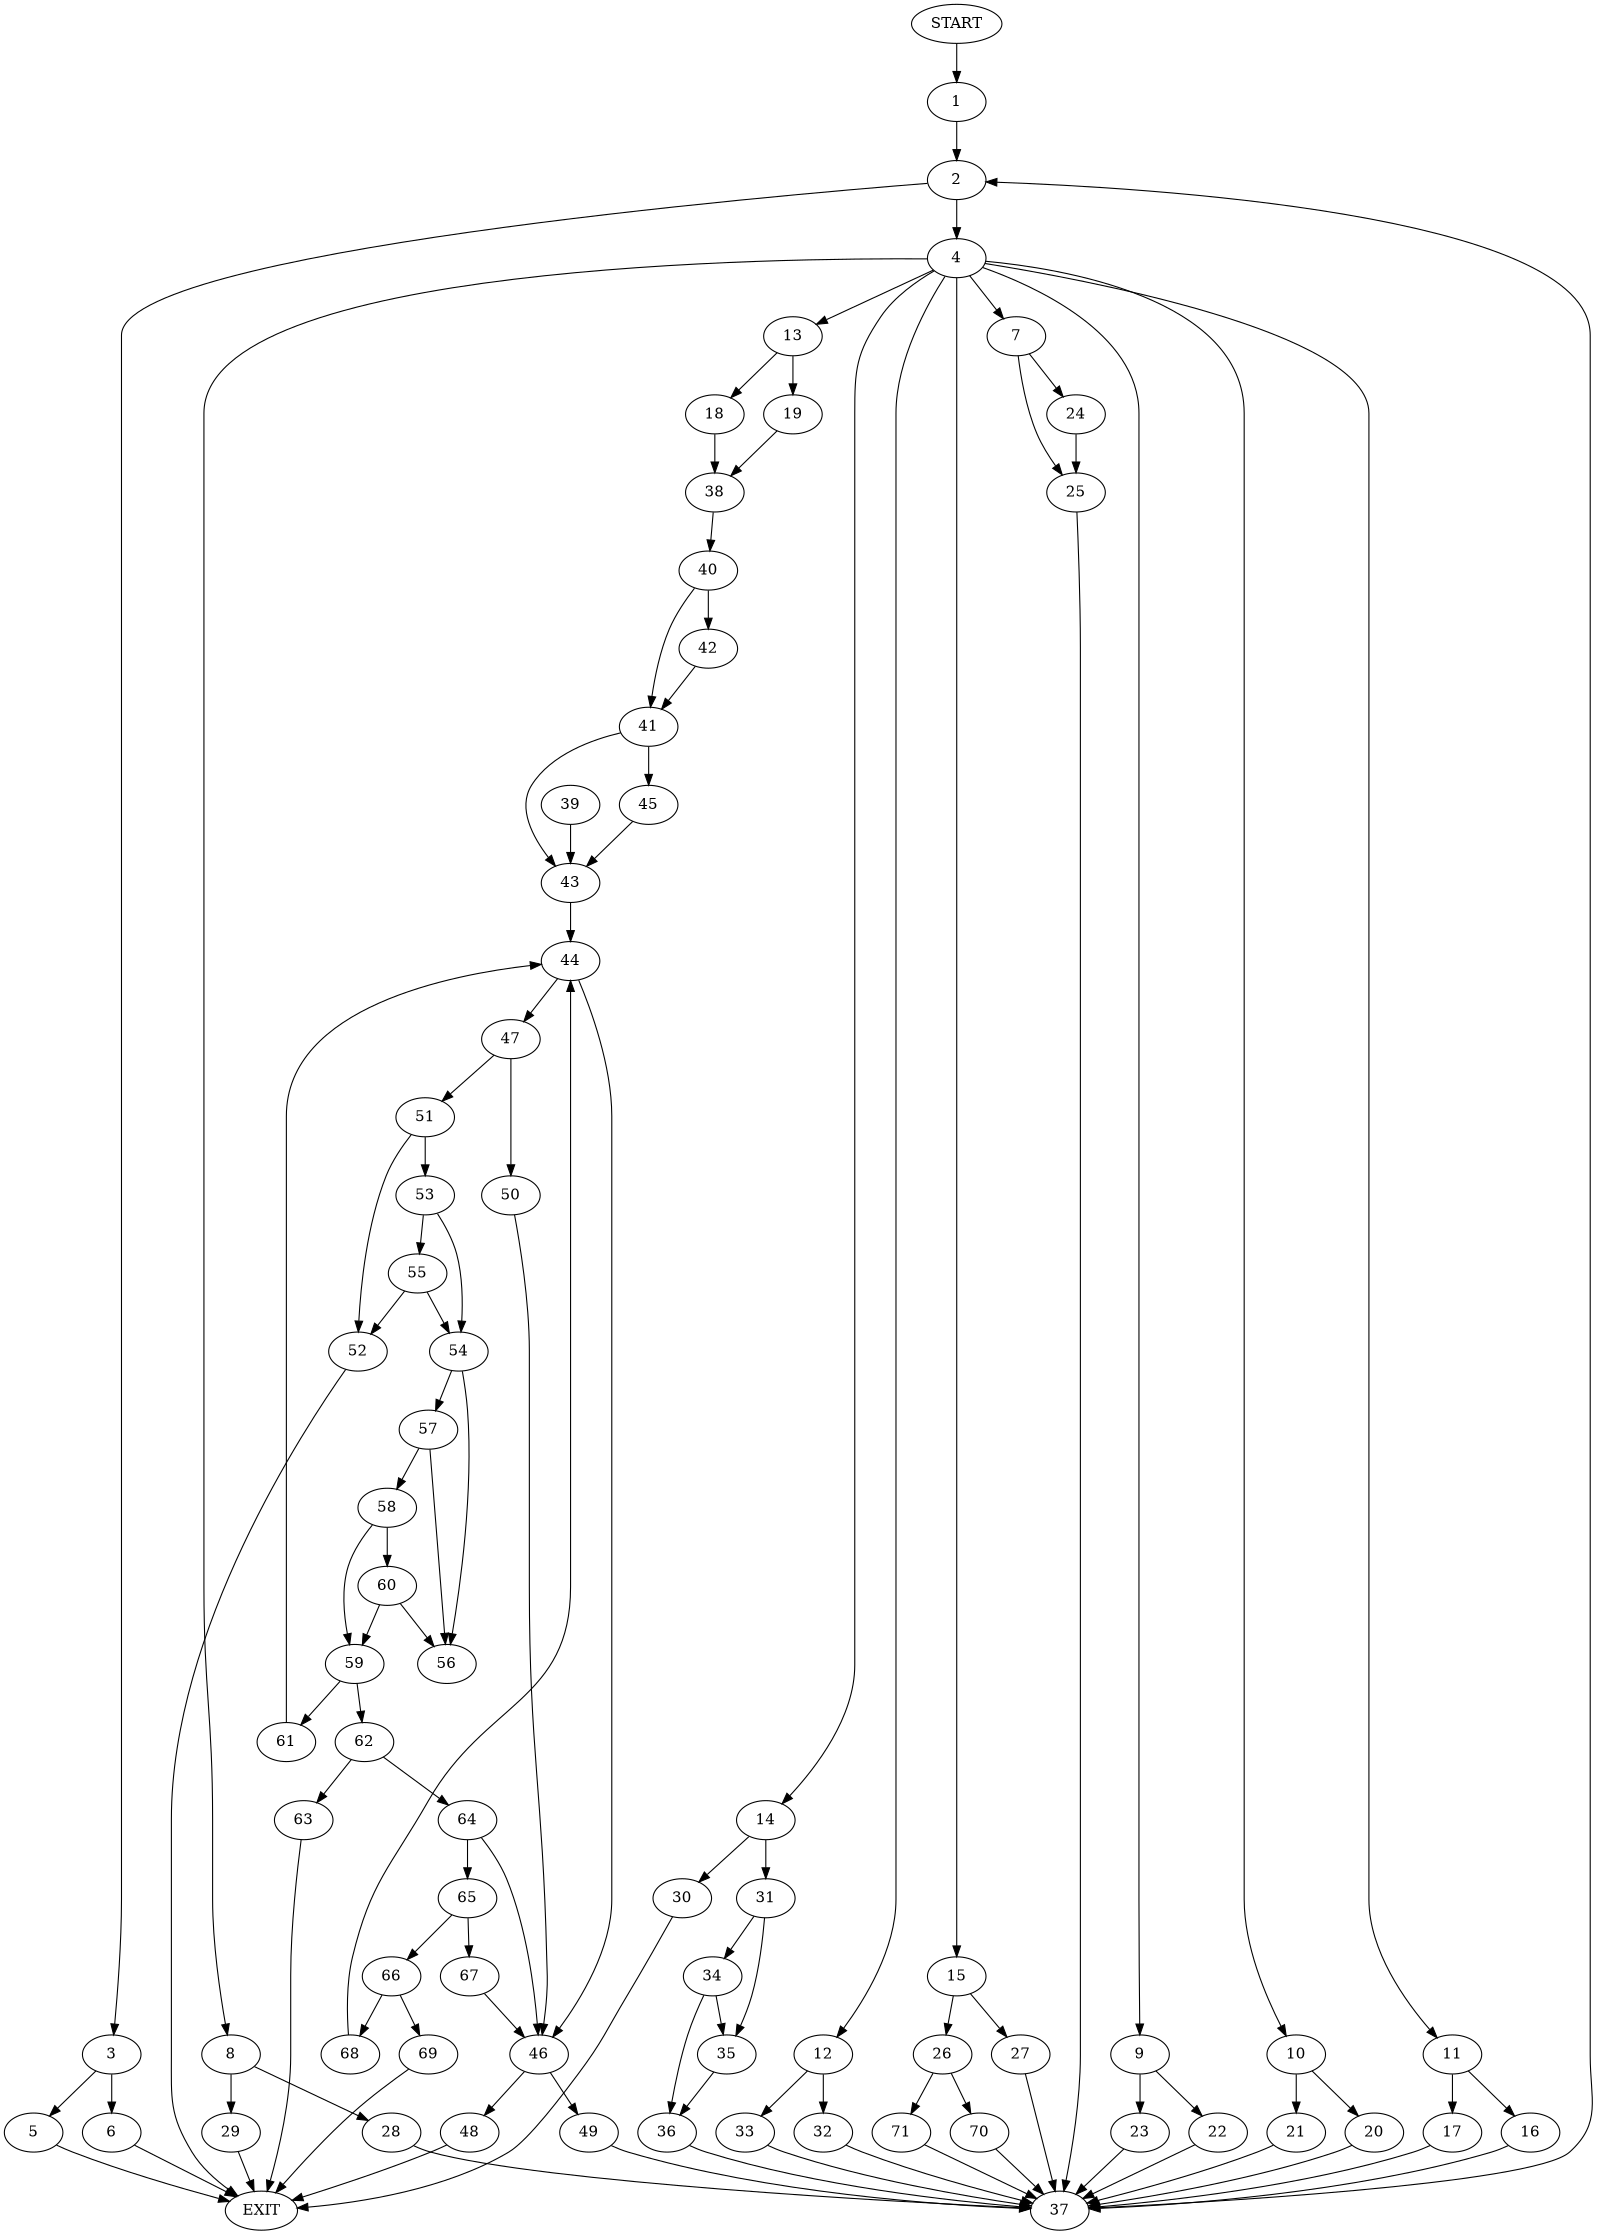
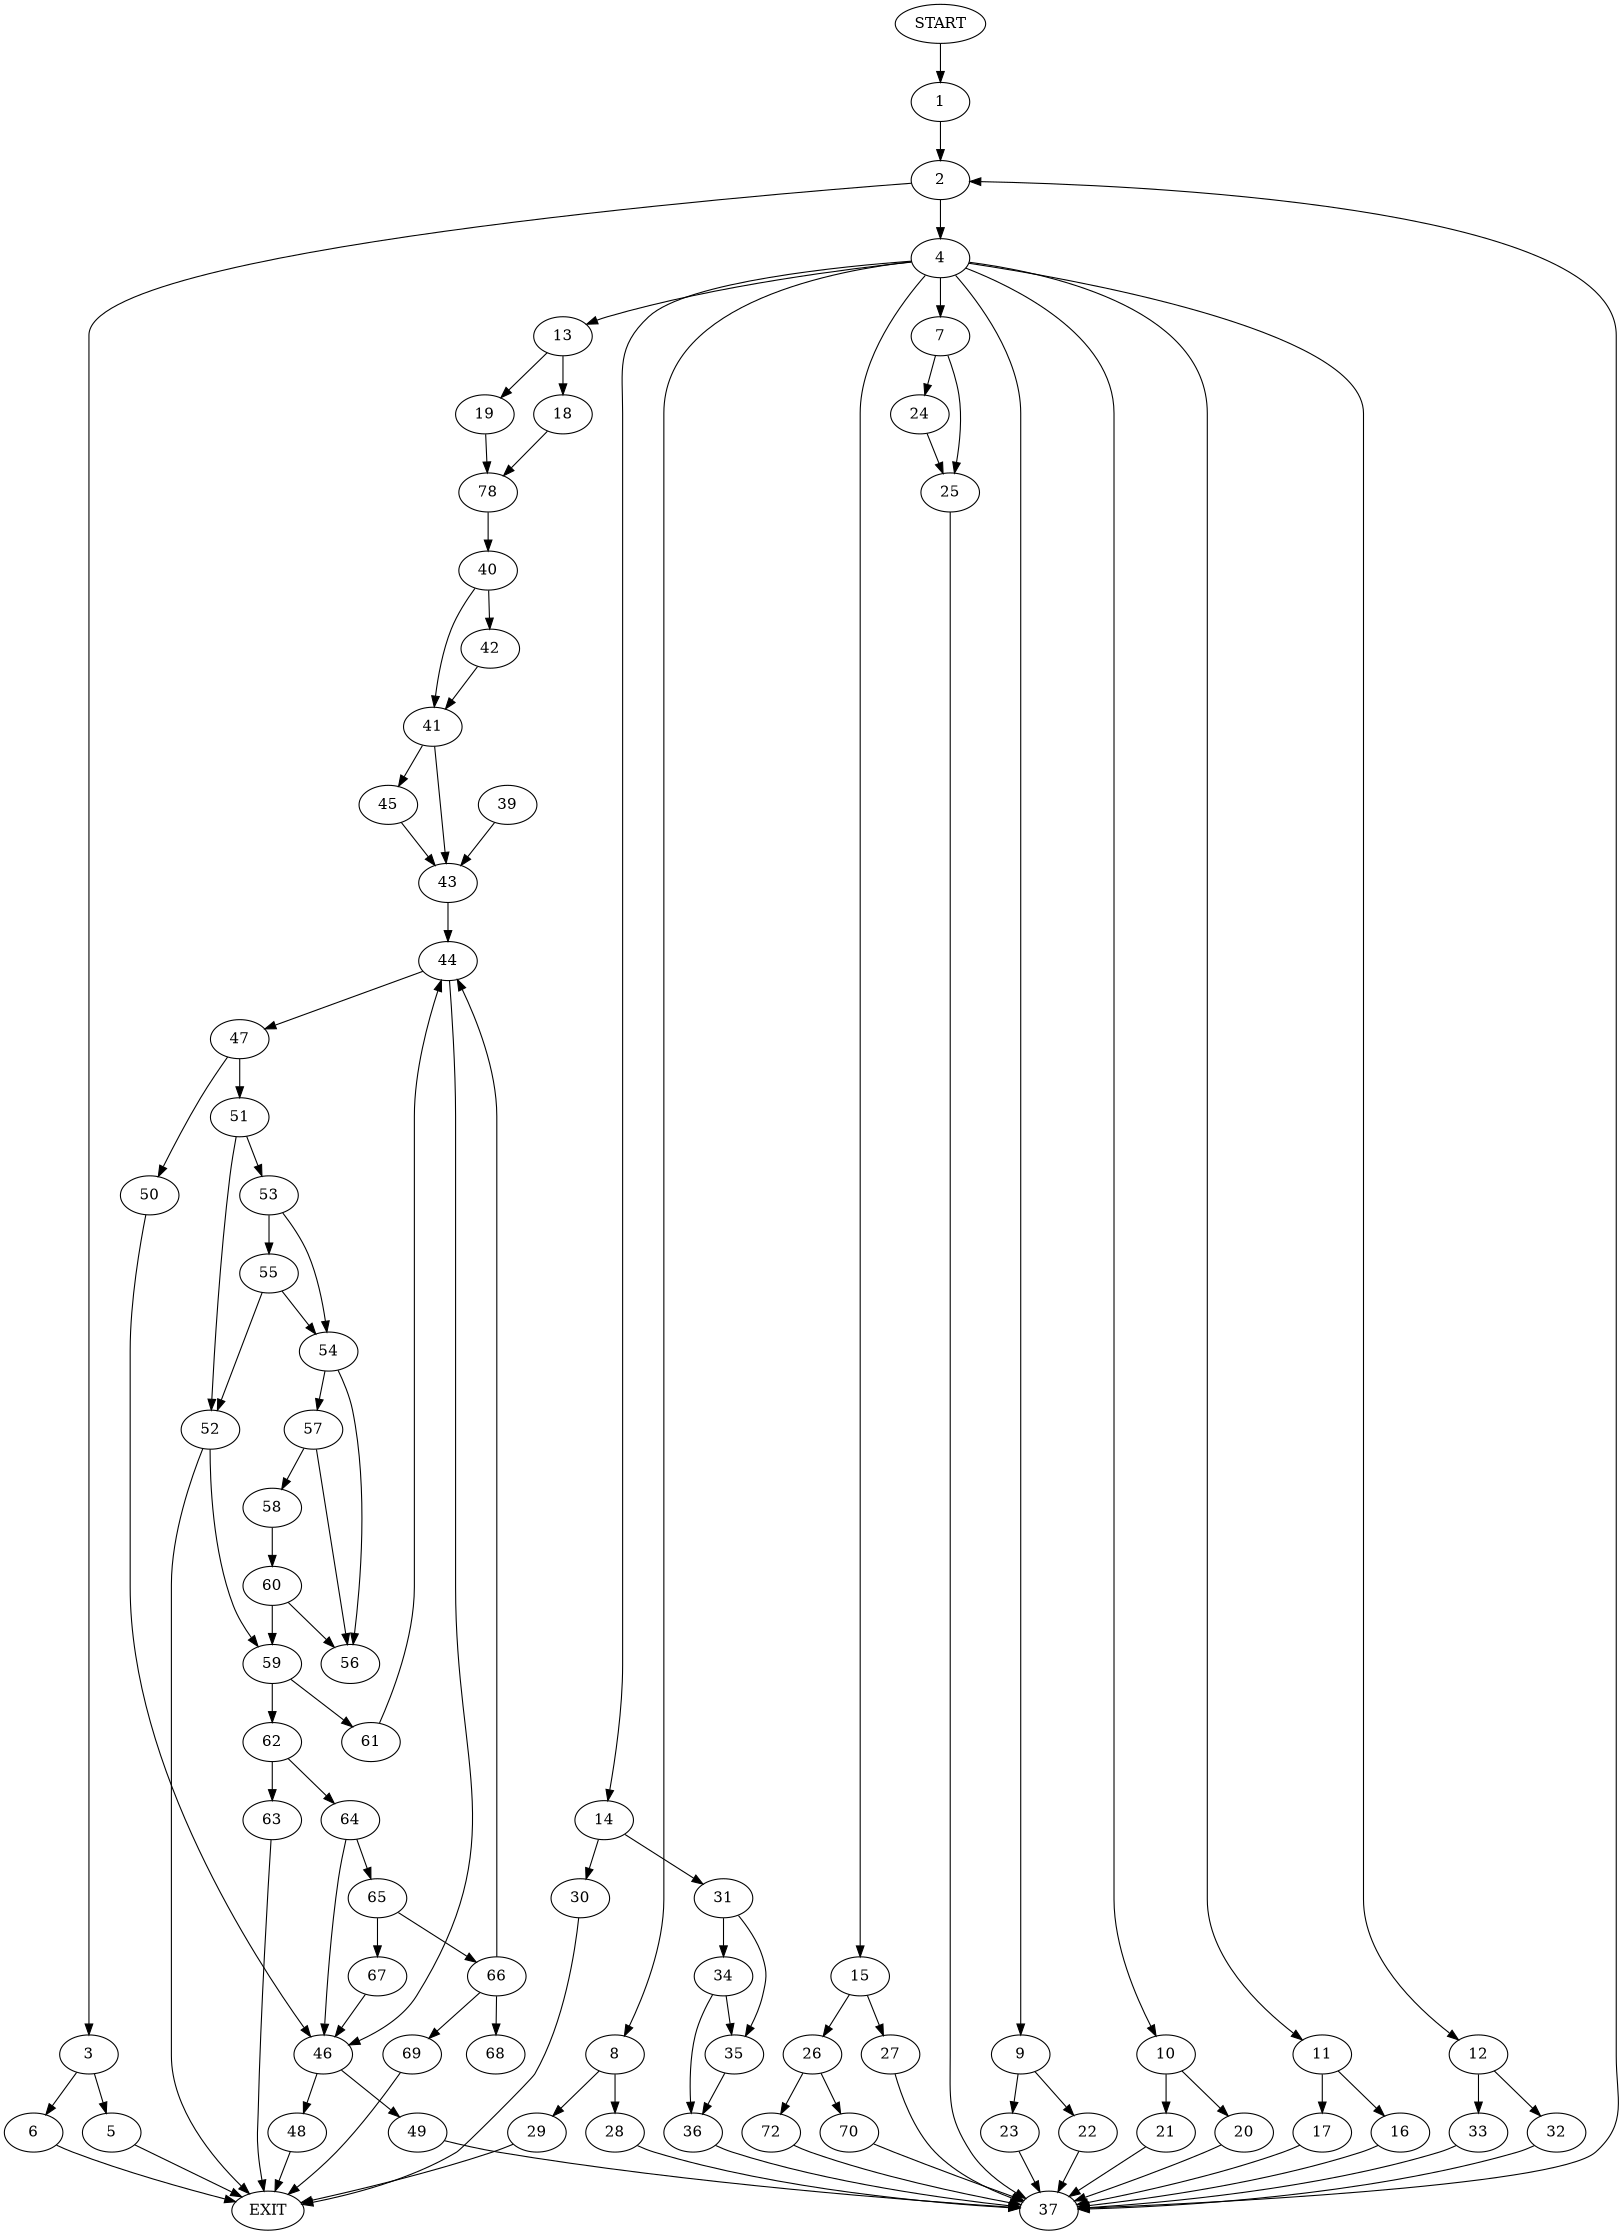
(715, 492) -> (488, 492)
(571, 1548) -> (497, 1470)
(346, 1576) -> (218, 1547)
(901, 2133) -> (771, 2133)
